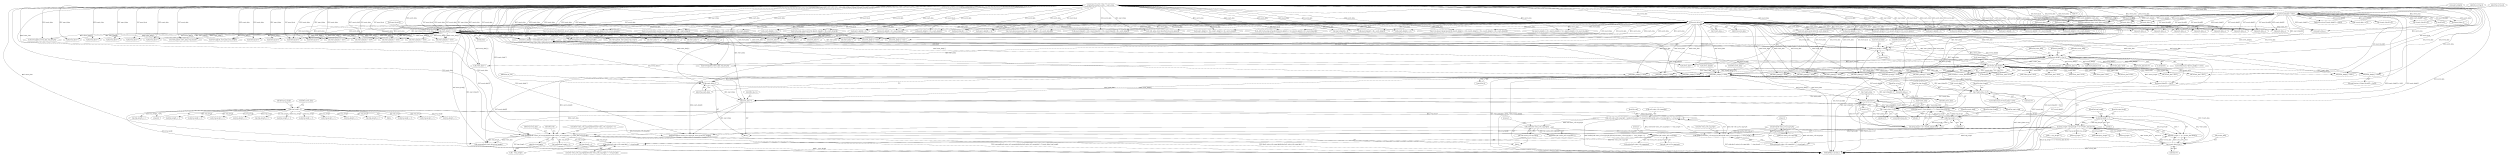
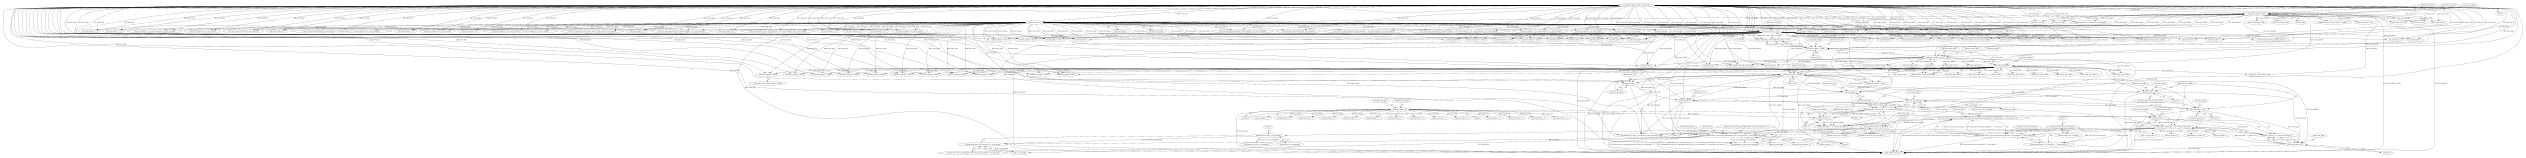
(1970, 6) -> none
